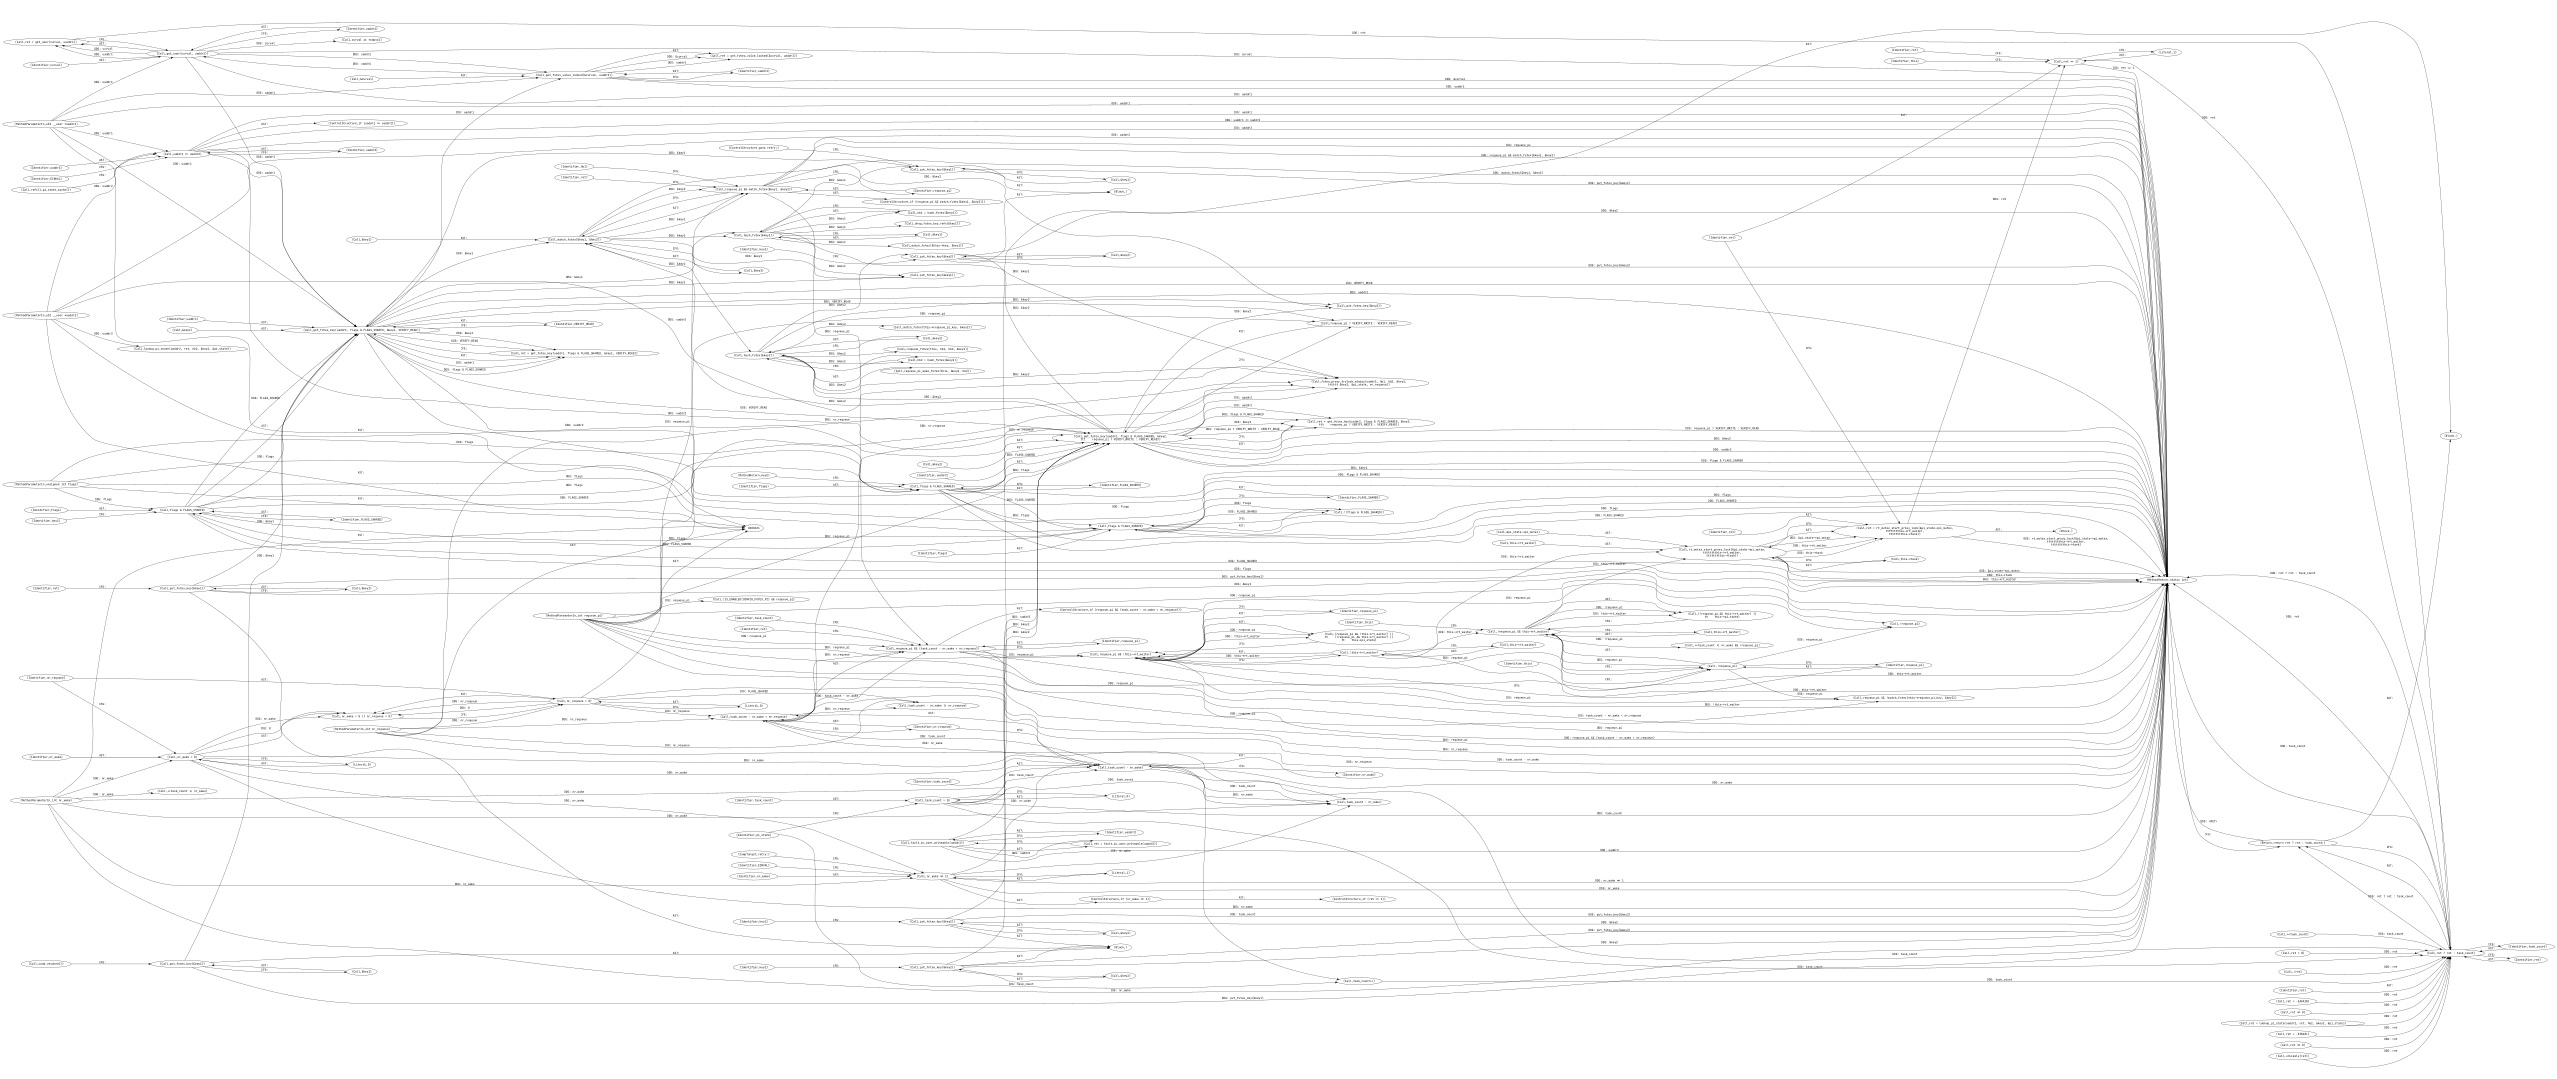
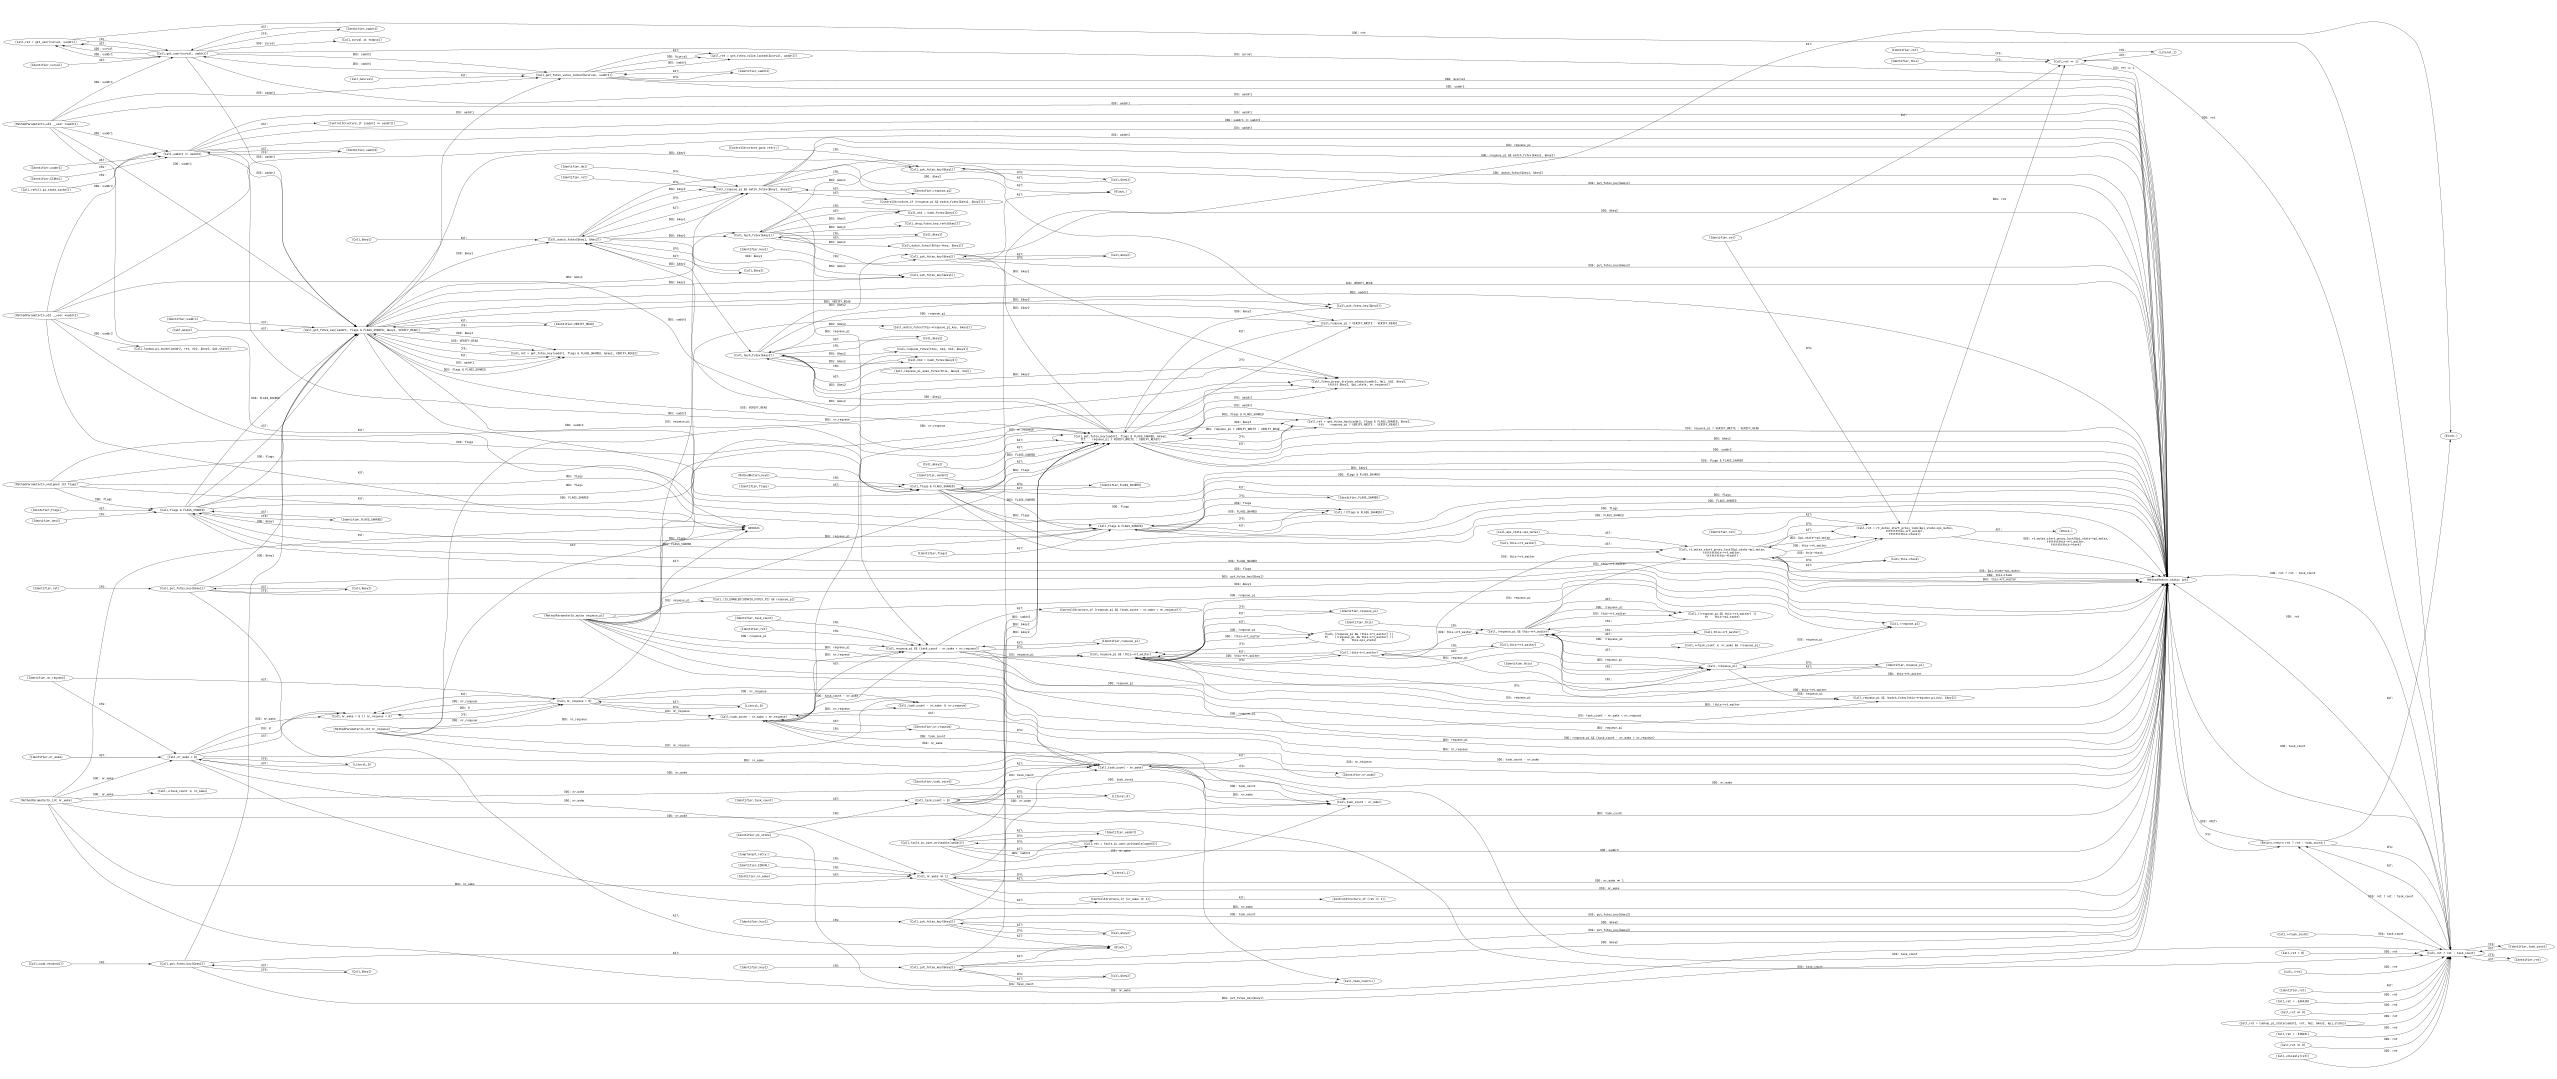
(574, 616) -> (574, 616)
(754, 692) -> (754, 692)
(1916, 981) -> none
